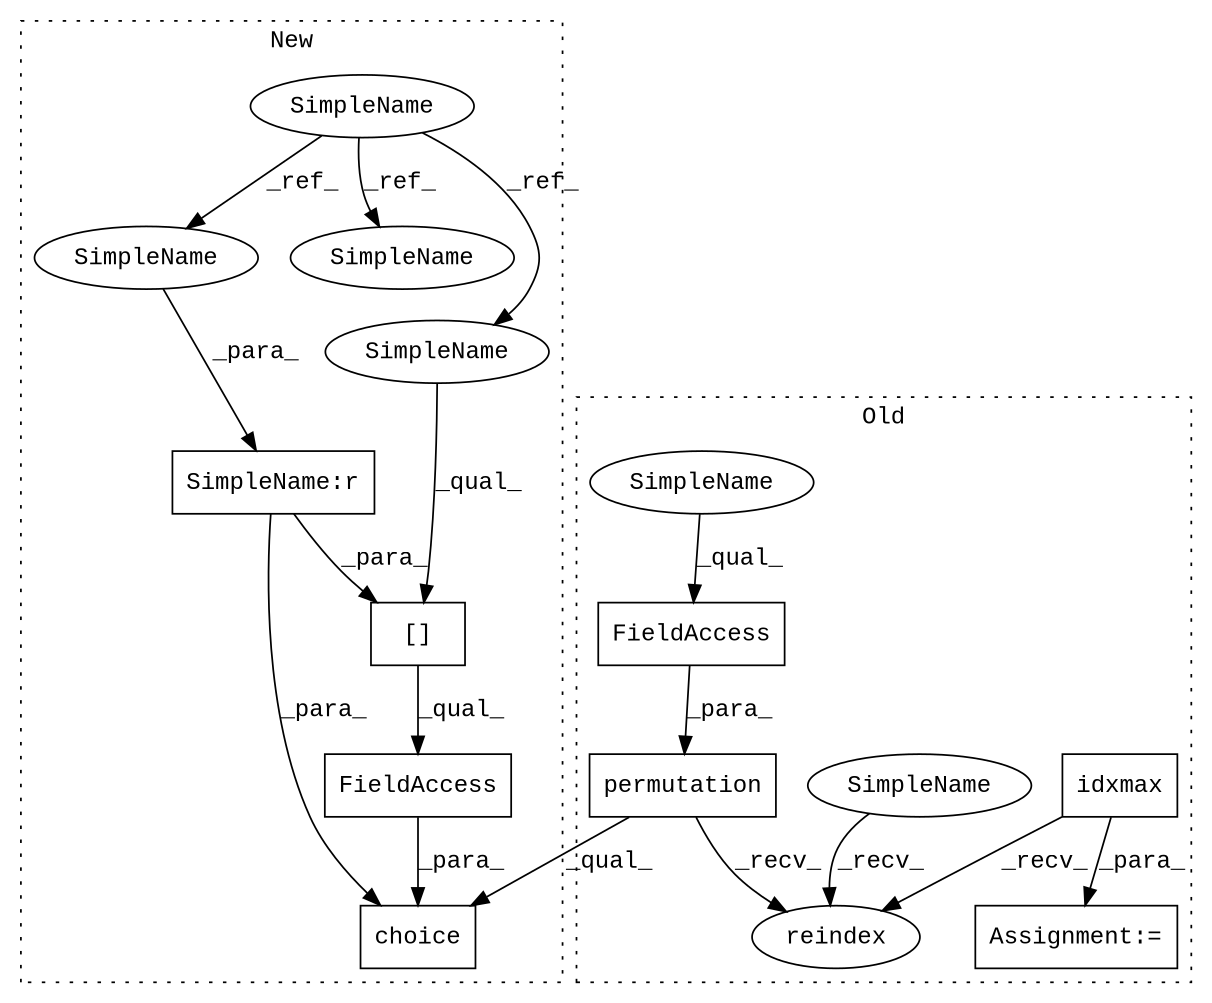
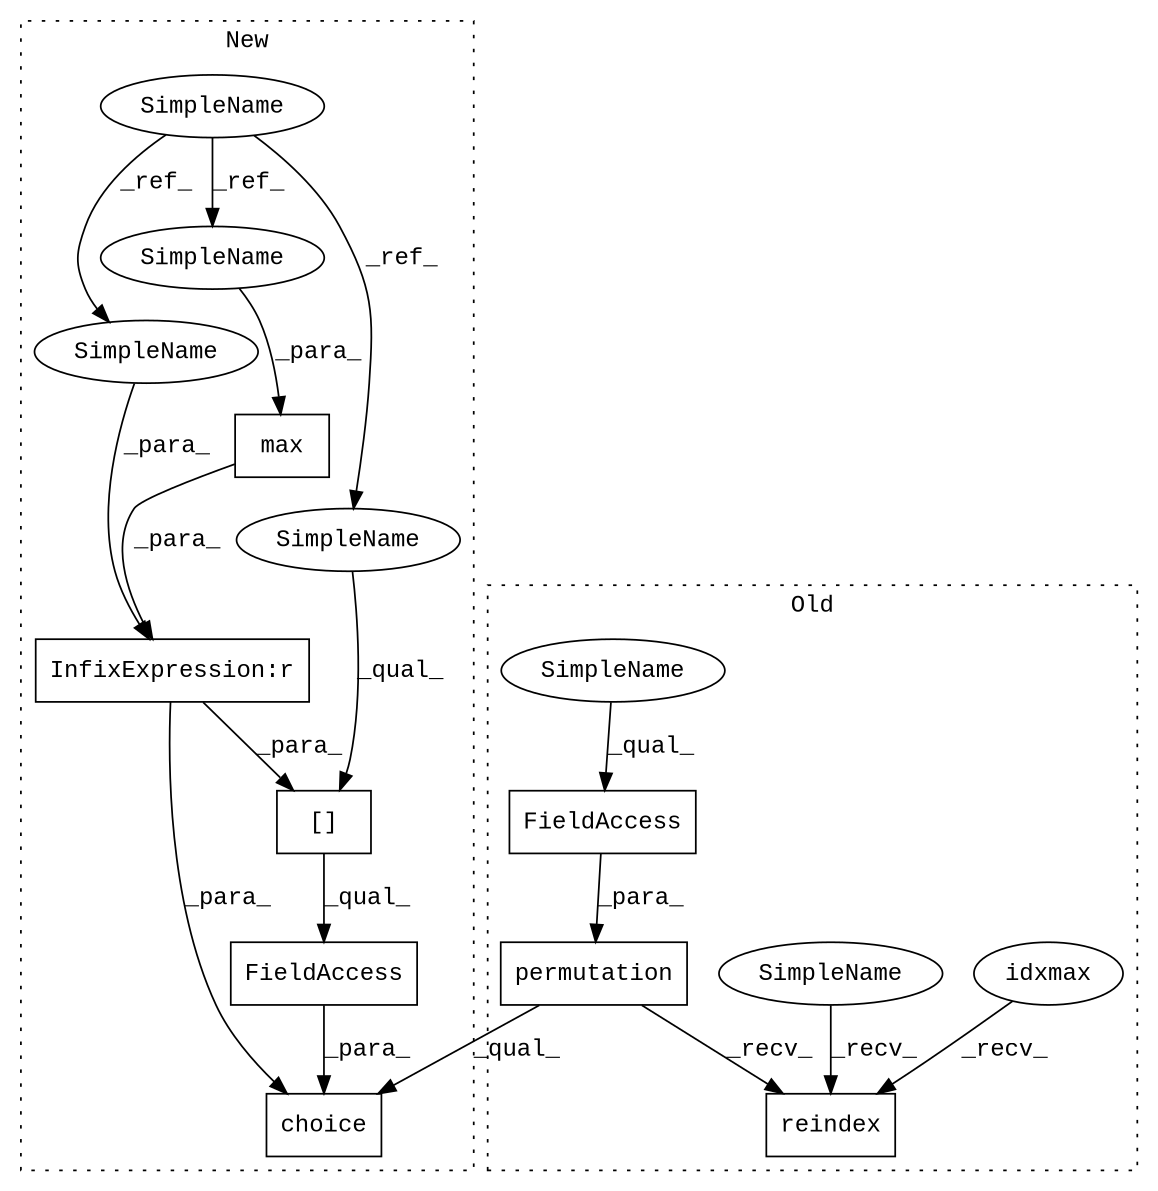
none -> (282, 446)
(273, 482) -> (172, 671)
(1120, 785) -> (1048, 974)
(836, 937) -> (831, 1125)
(1076, 937) -> none
